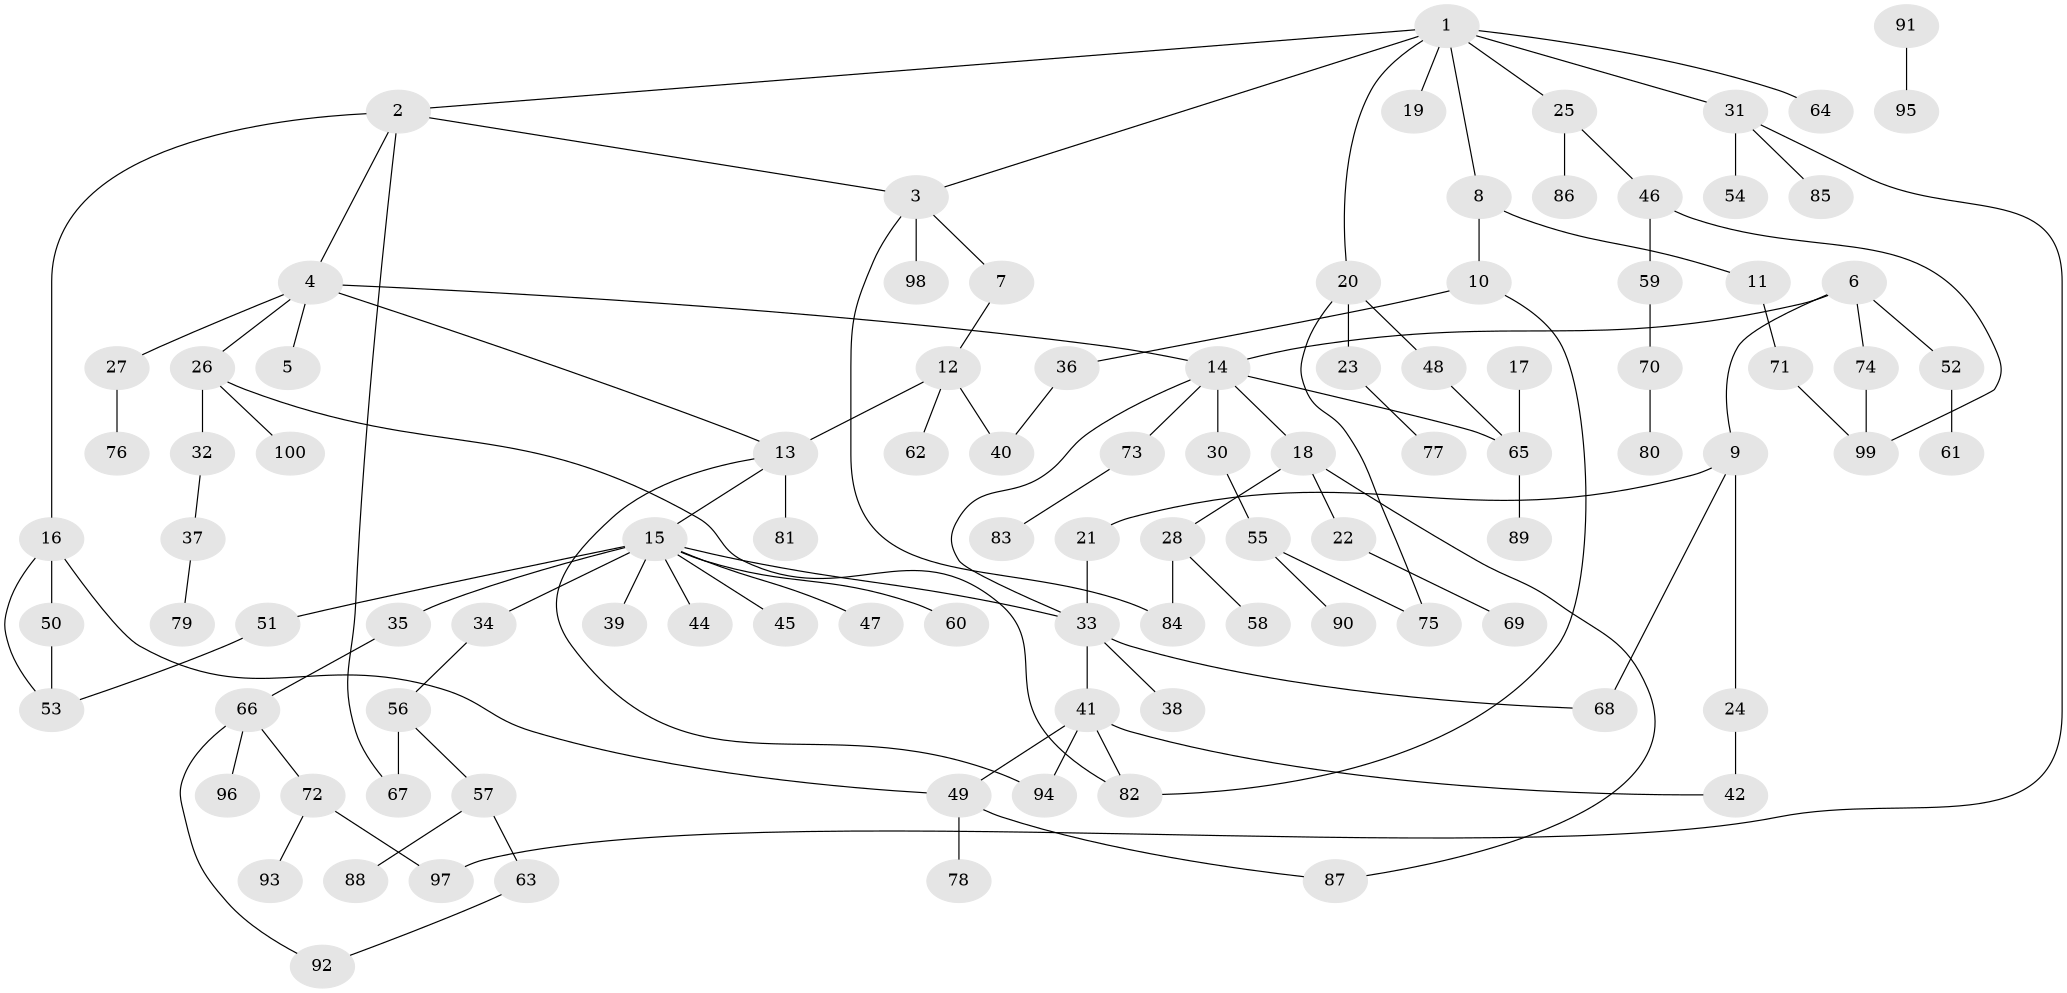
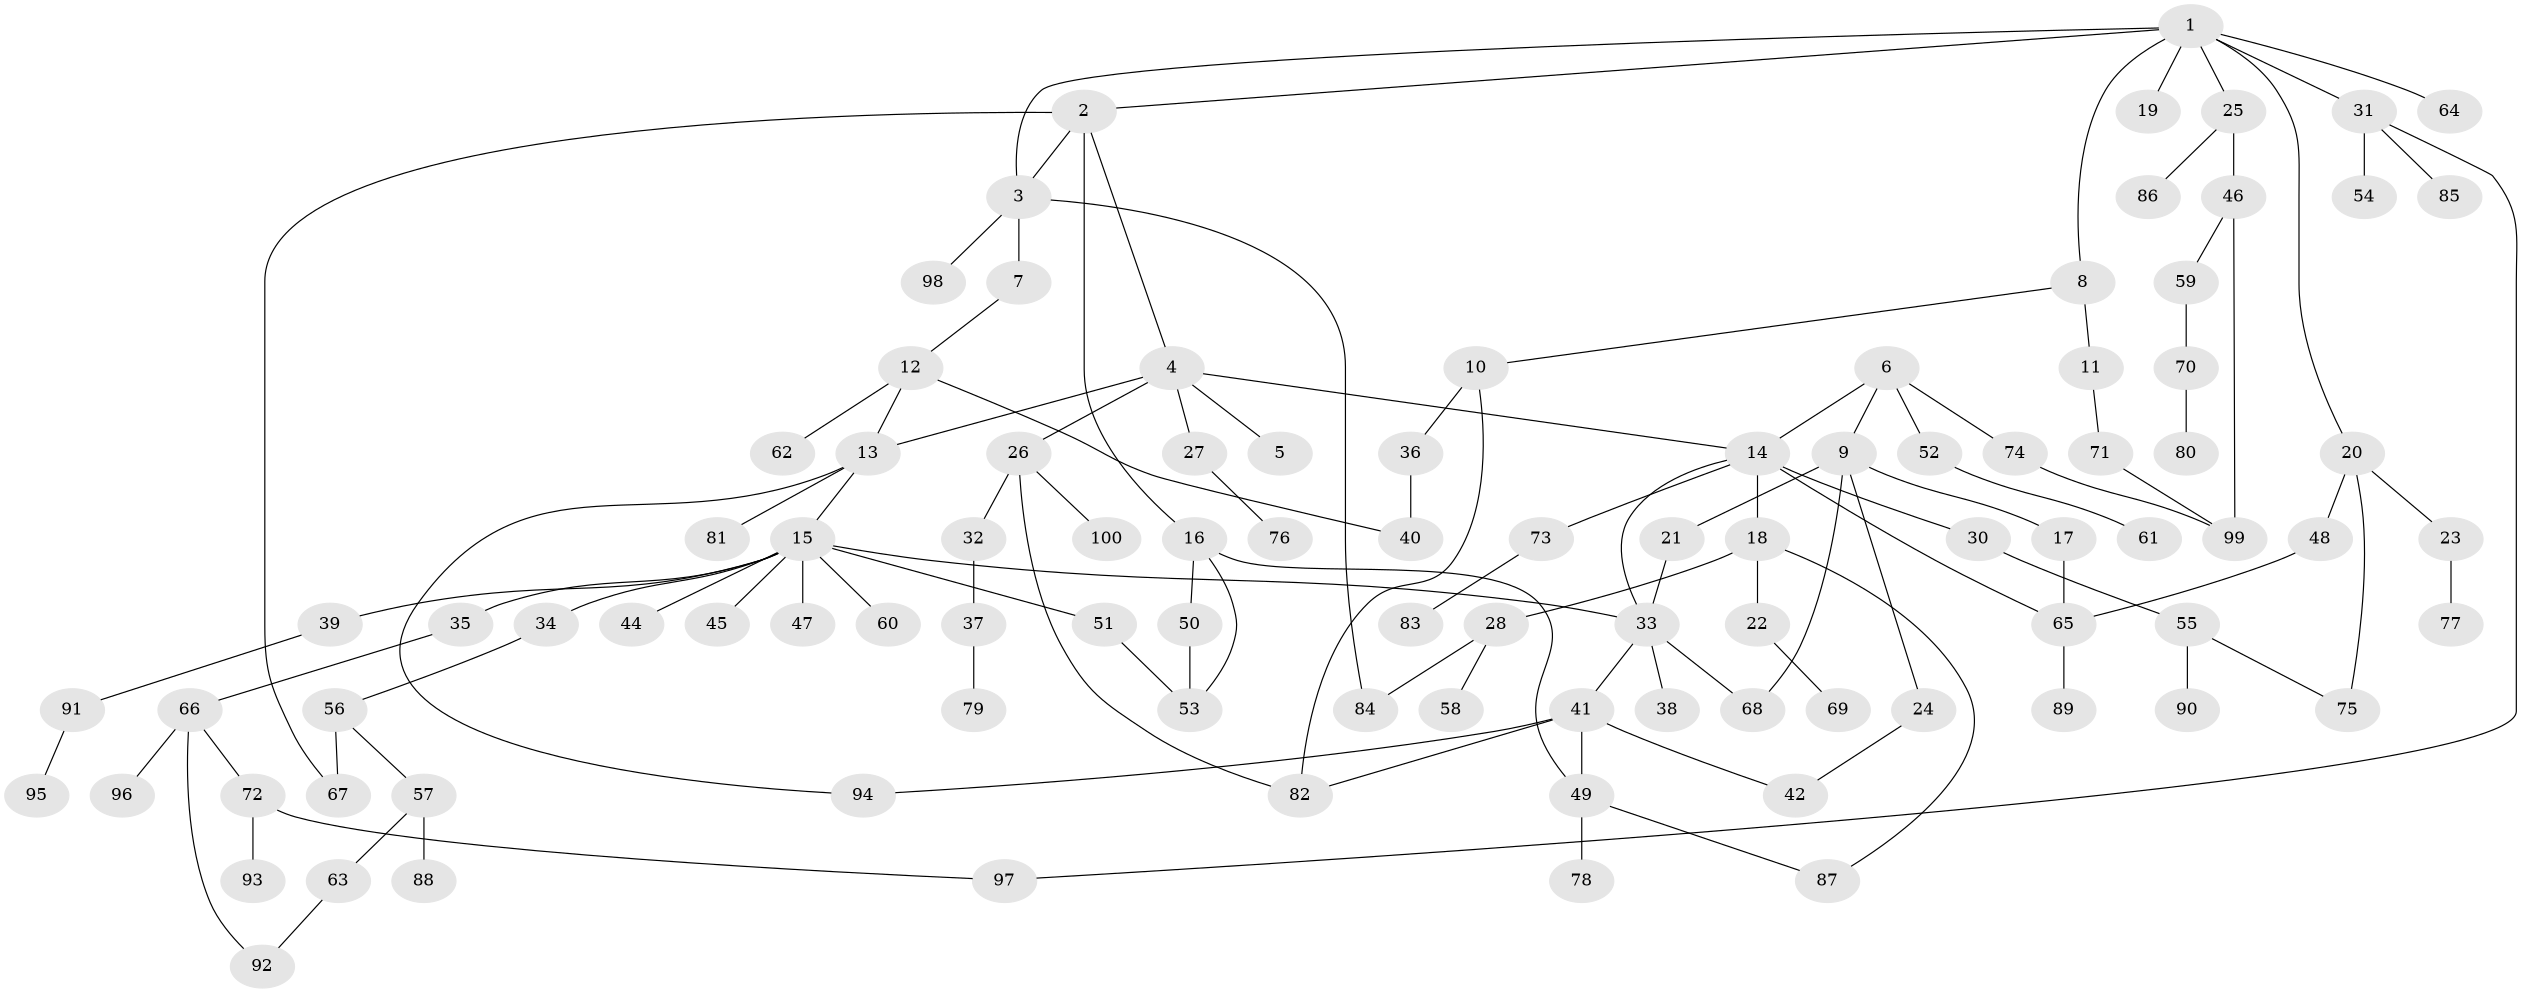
none -> (1954, 496)
none -> (201, 667)
